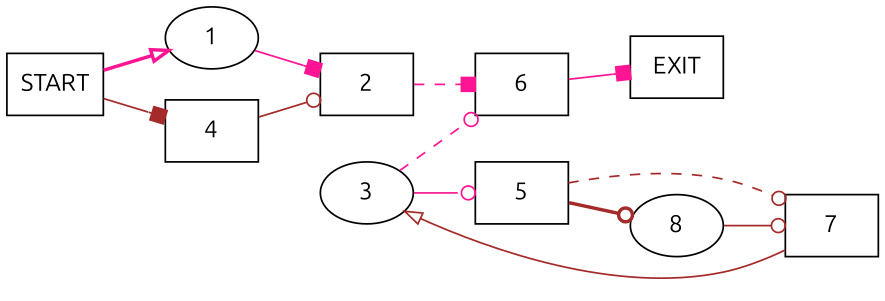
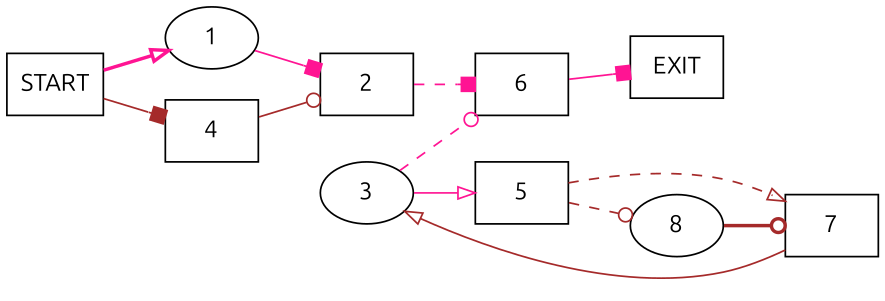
(672, 174) -> (672, 174)
(436, 193) -> (436, 193)
(594, 208) -> (594, 208)
(748, 226) -> (748, 226)
